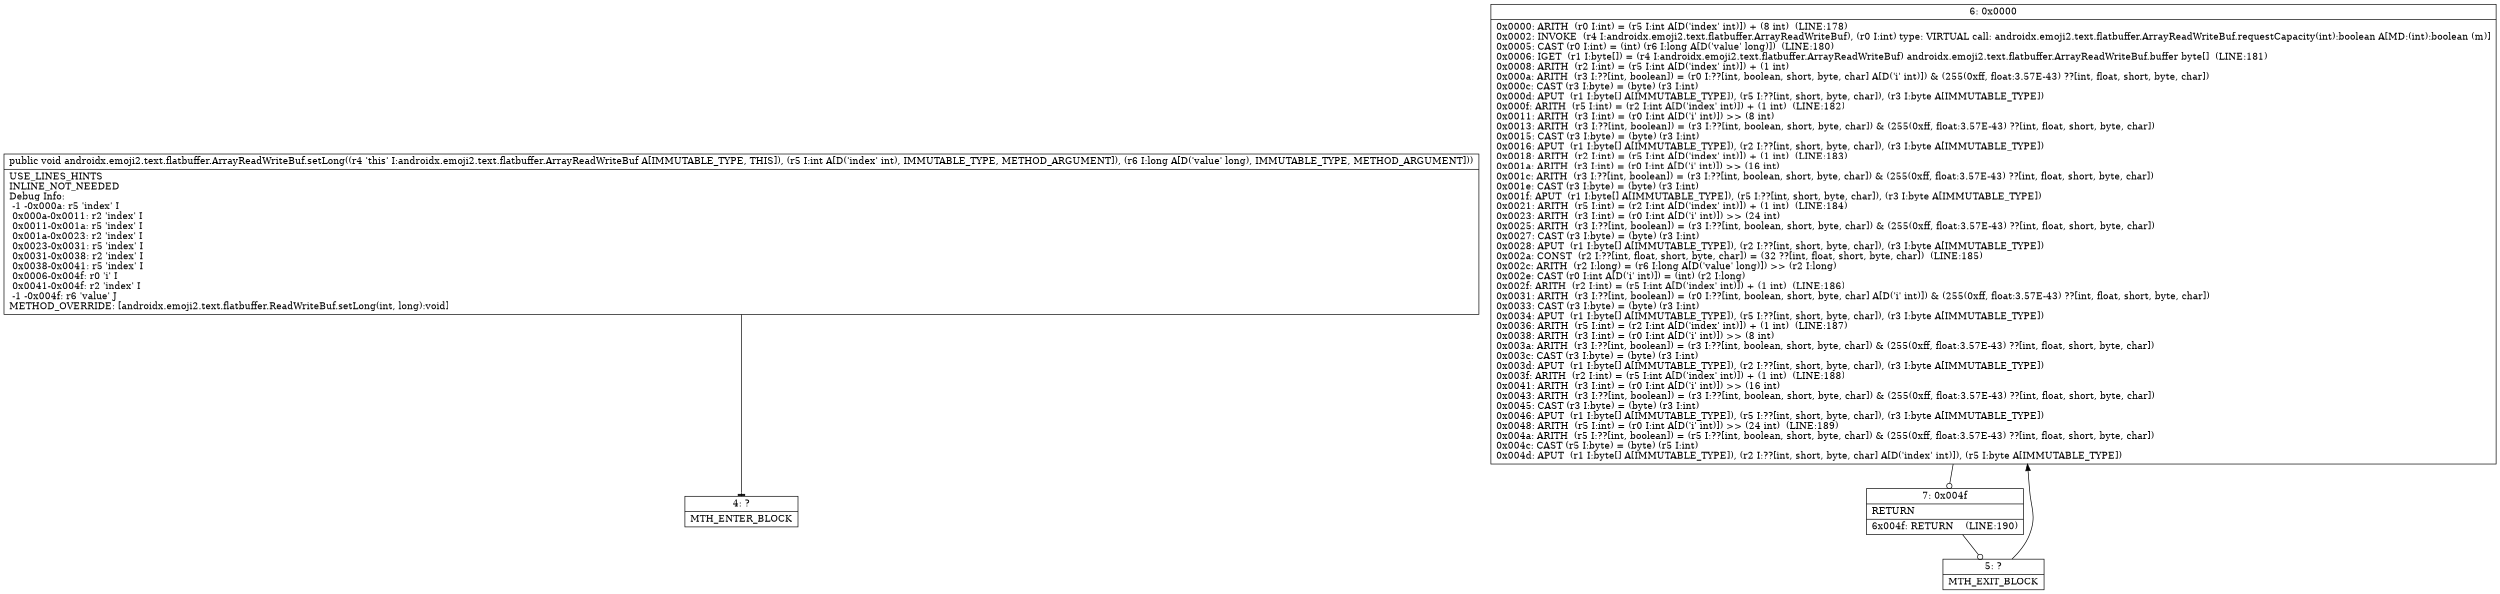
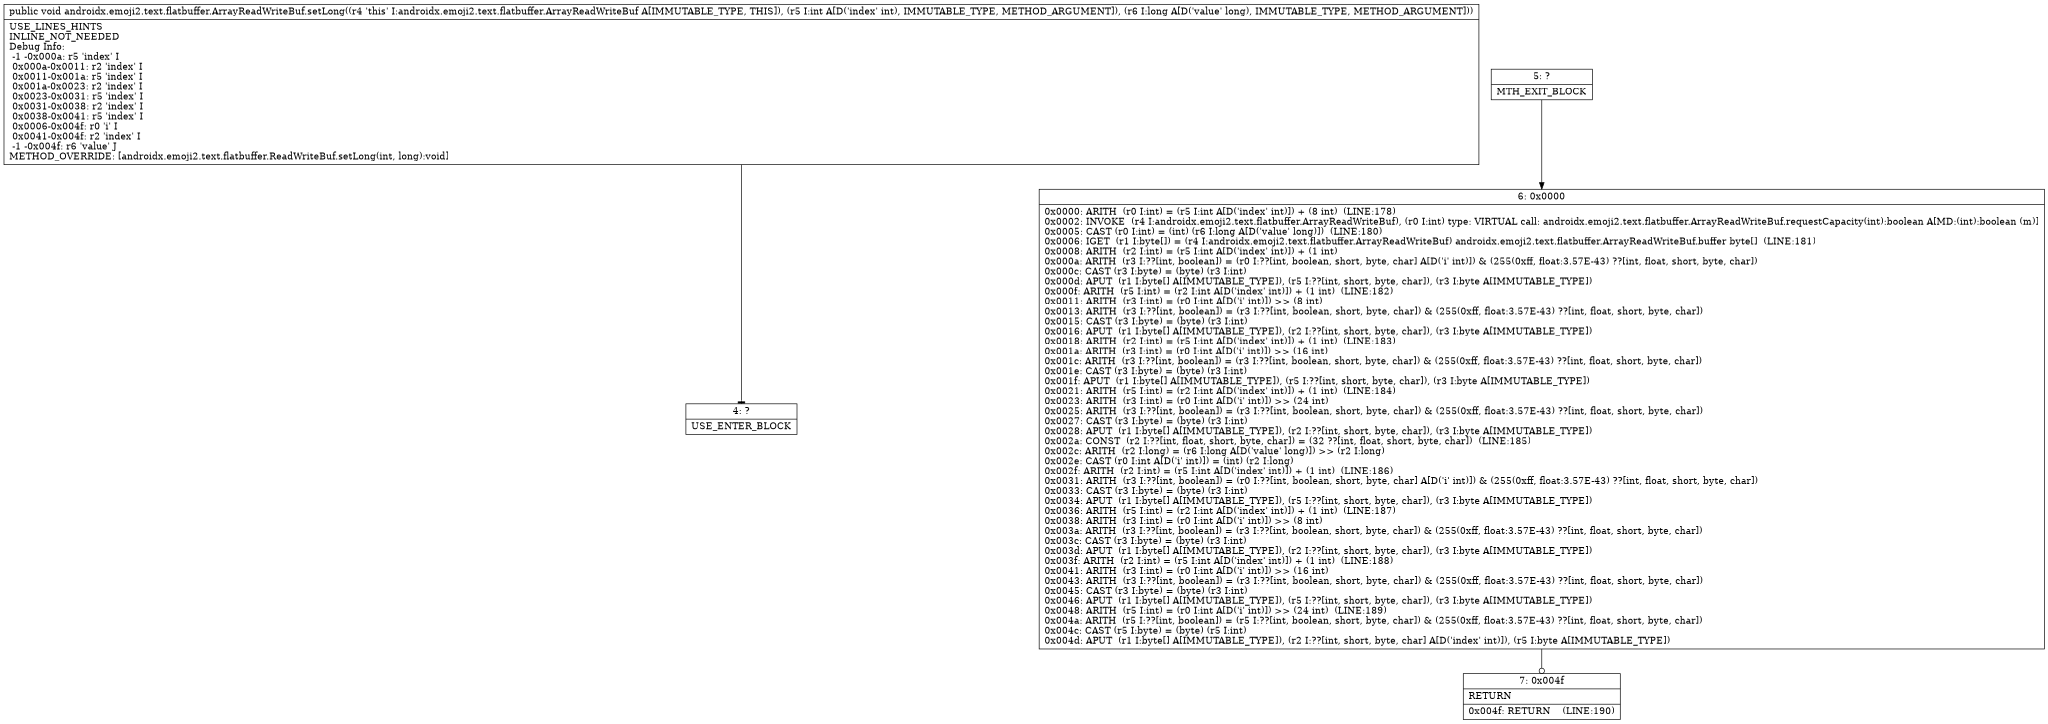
(741, 519) -> (741, 426)
(1945, 527) -> (1542, 712)
(1971, 545) -> none
